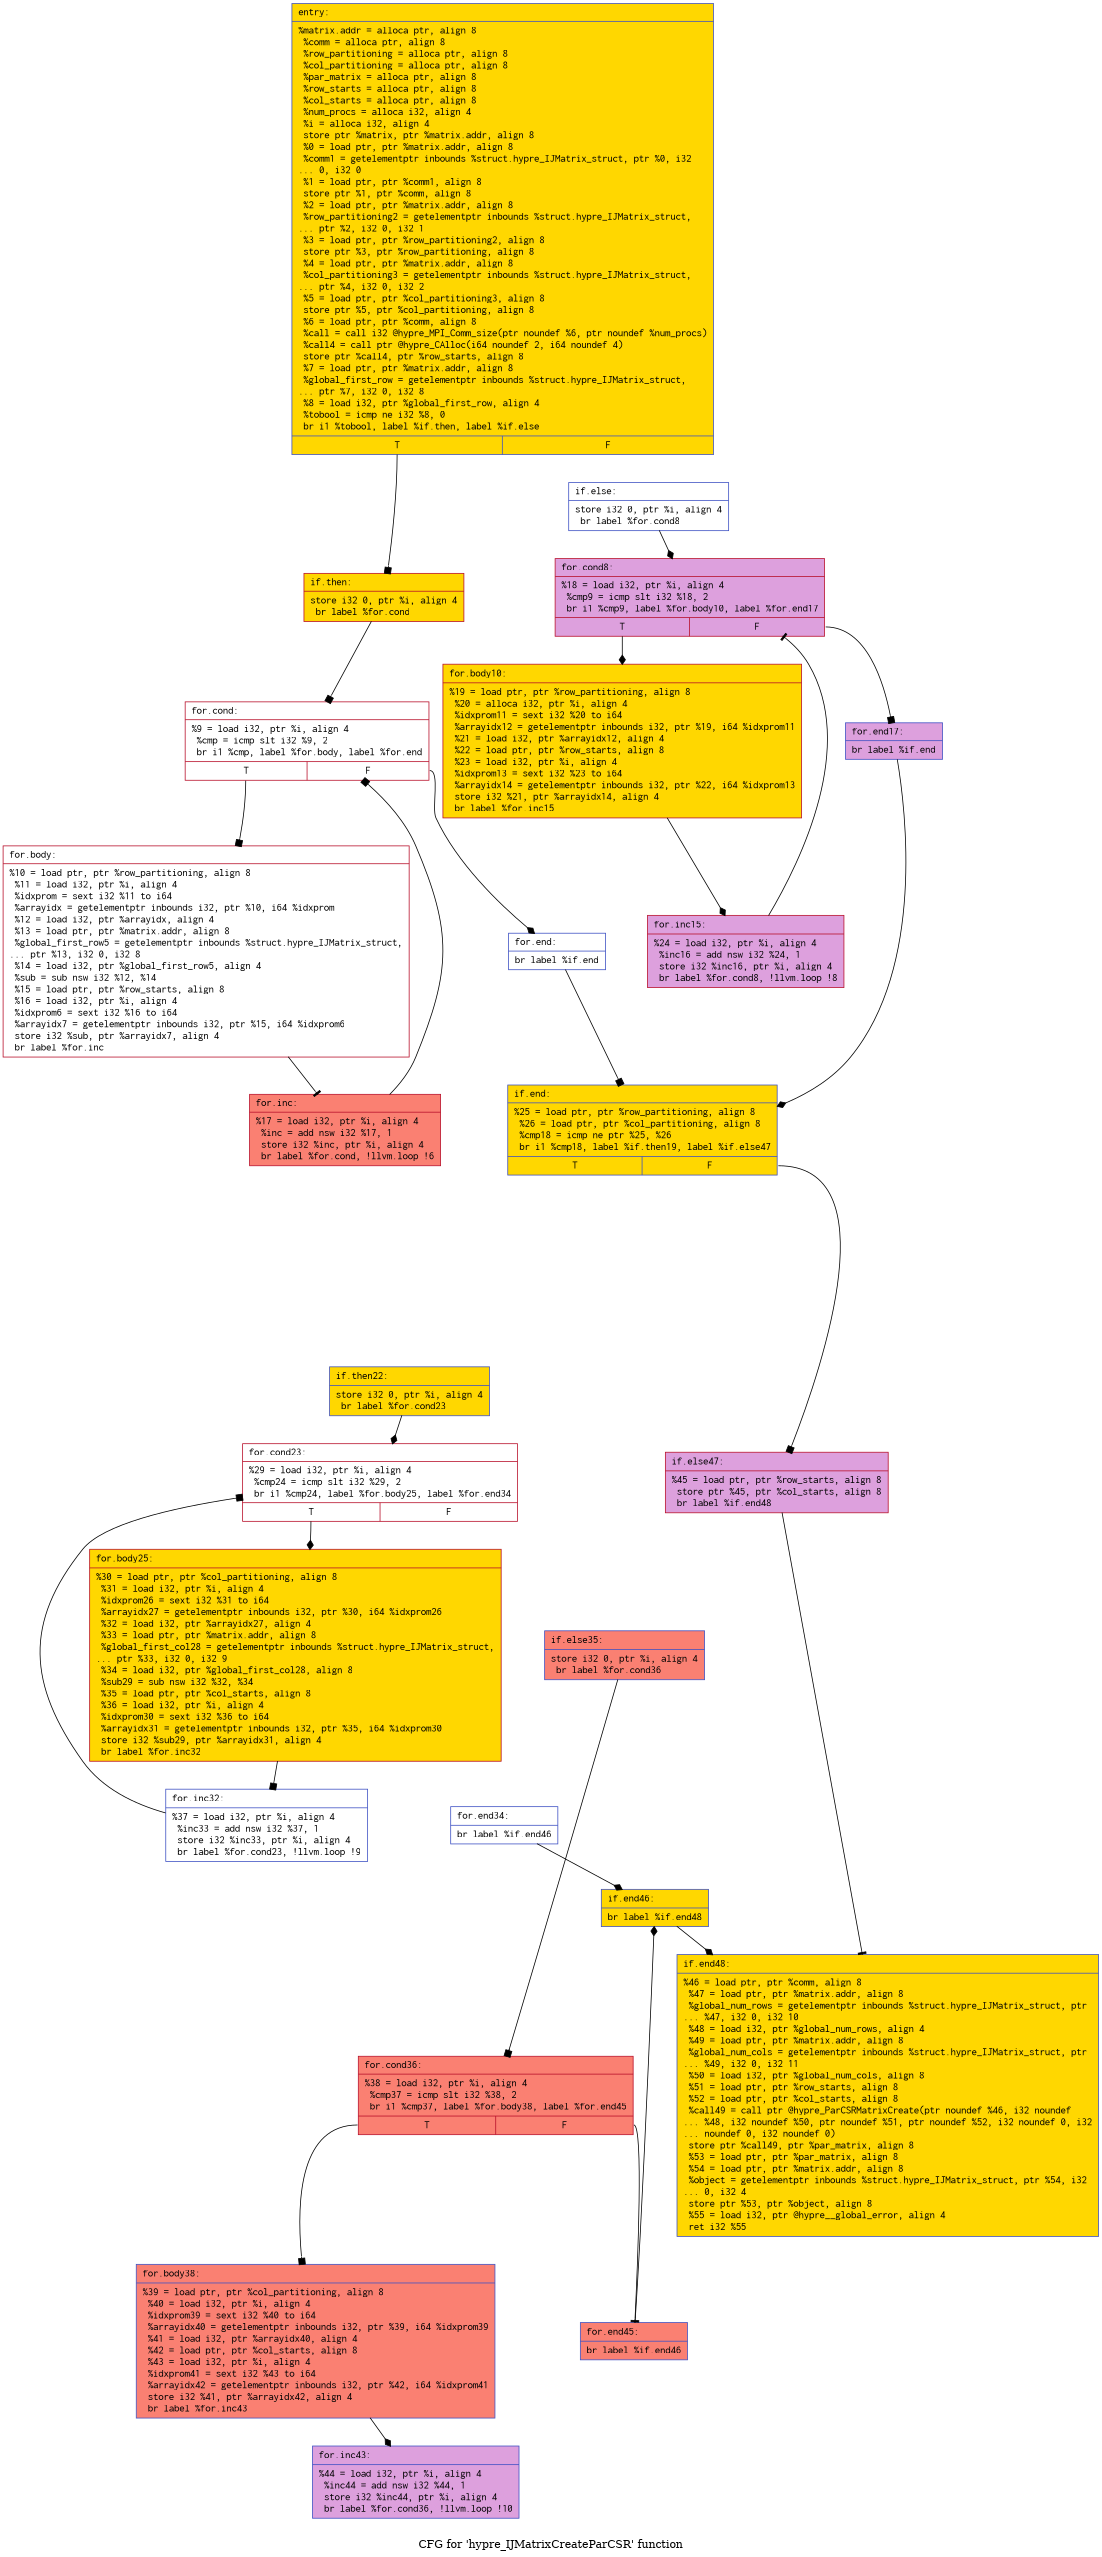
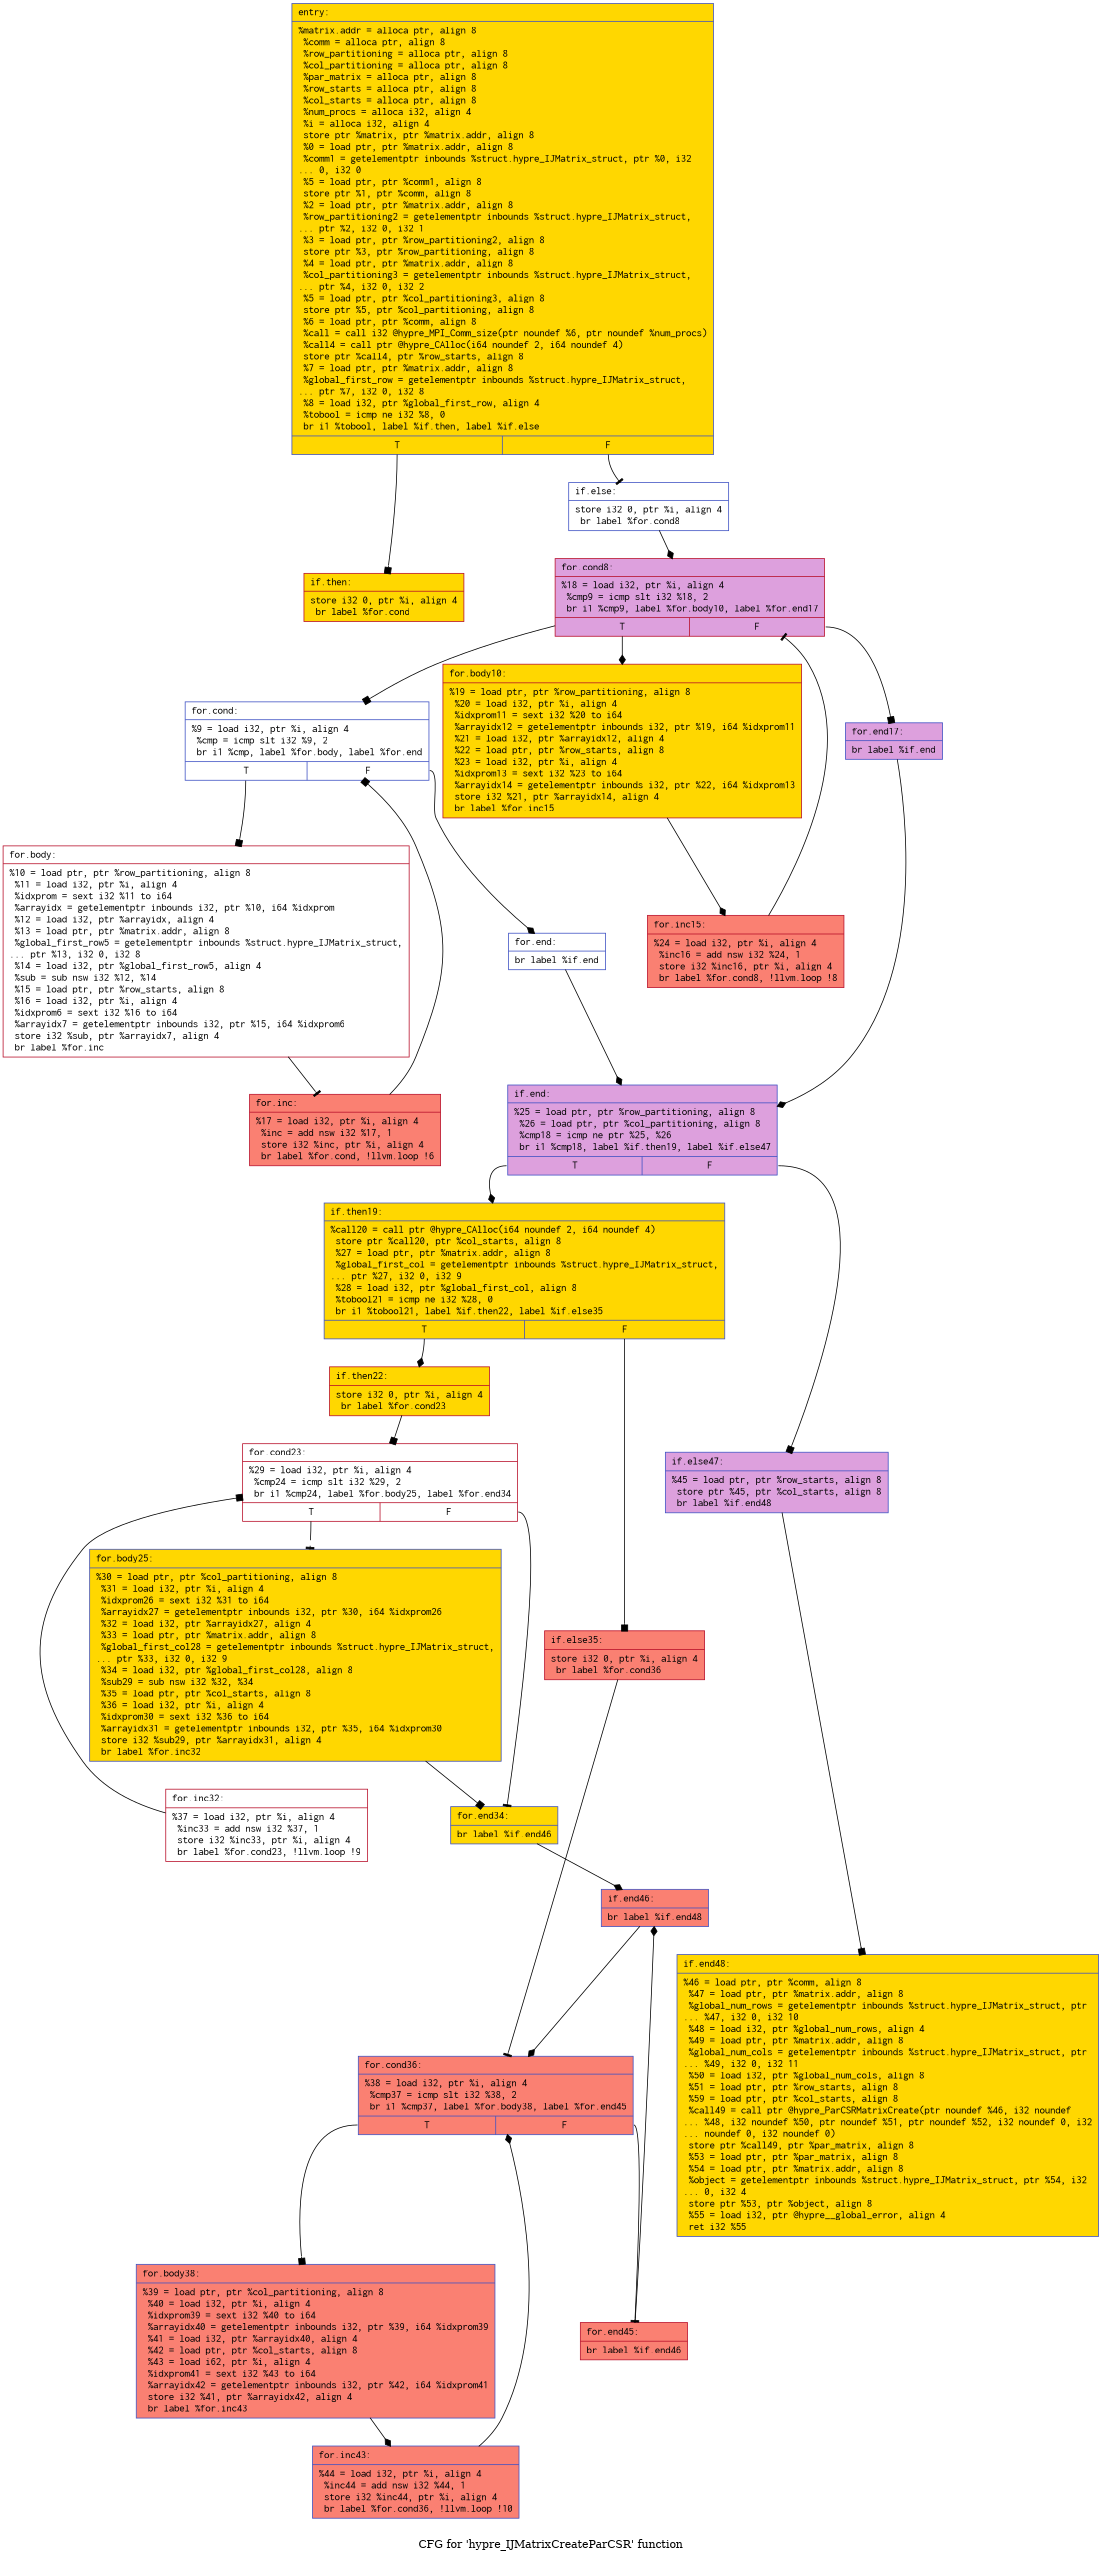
(390, 182) -> (390, 182)
none -> (611, 468)
(351, 658) -> (460, 655)
(538, 703) -> (533, 703)
(307, 741) -> (307, 741)
(746, 951) -> (746, 951)
(592, 1024) -> (592, 1024)
(642, 1130) -> (642, 1130)
none -> (524, 1271)
(410, 1391) -> (410, 1391)
(398, 1426) -> (398, 1426)
(777, 1483) -> (777, 1483)
(311, 1531) -> (311, 1531)
(295, 1655) -> (295, 1655)
(625, 1655) -> (625, 1655)
none -> (525, 1656)
(822, 1732) -> (822, 1732)
(276, 1771) -> (451, 1782)
(267, 1825) -> (267, 1825)
(504, 1825) -> (504, 1825)
(563, 1866) -> (563, 1866)
(655, 1908) -> (655, 1908)
(691, 1938) -> (587, 1988)
(496, 2095) -> (496, 2095)
(791, 2099) -> (791, 2099)
none -> (529, 2300)
(634, 2341) -> (634, 2341)
(227, 2362) -> (227, 2362)
(416, 2482) -> (416, 2482)
